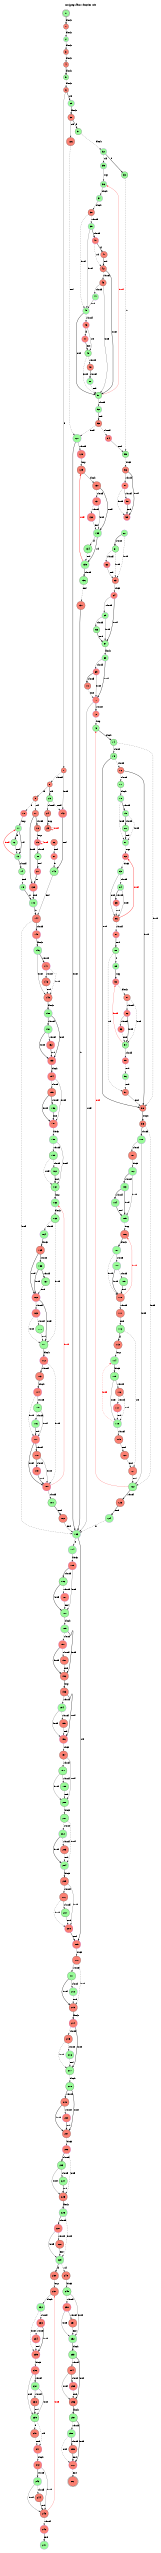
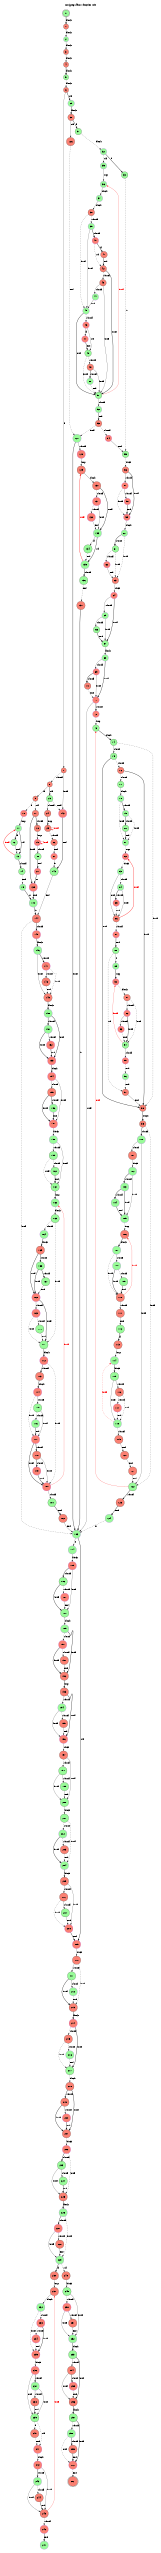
none -> (99, 379)
none -> (126, 524)
none -> (51, 835)
(136, 1396) -> none
(70, 2086) -> (70, 2086)
